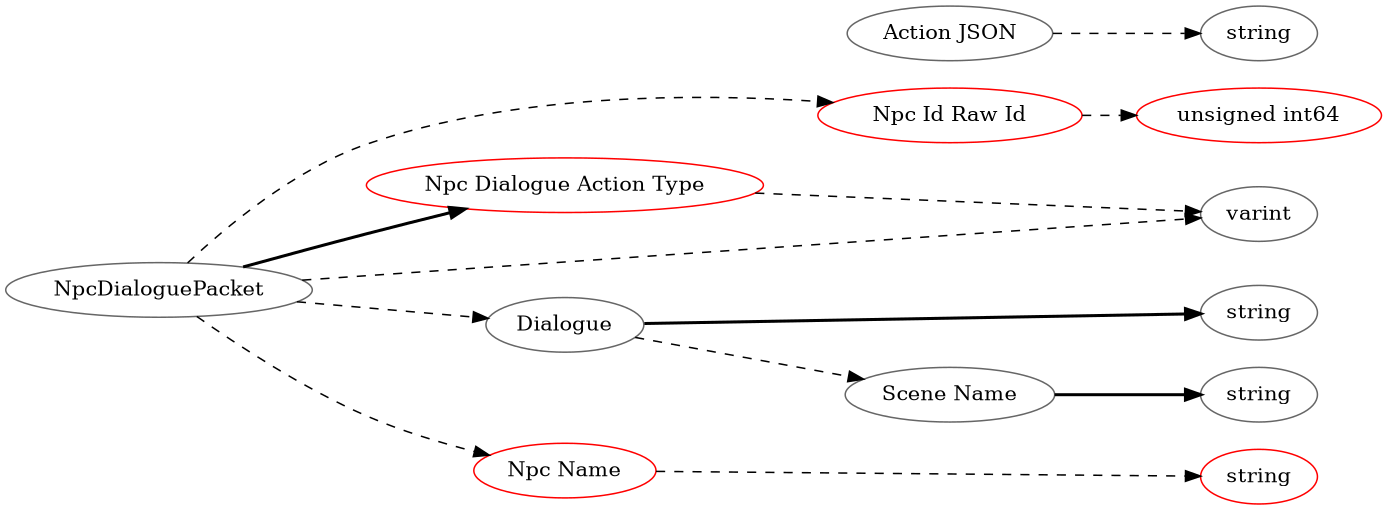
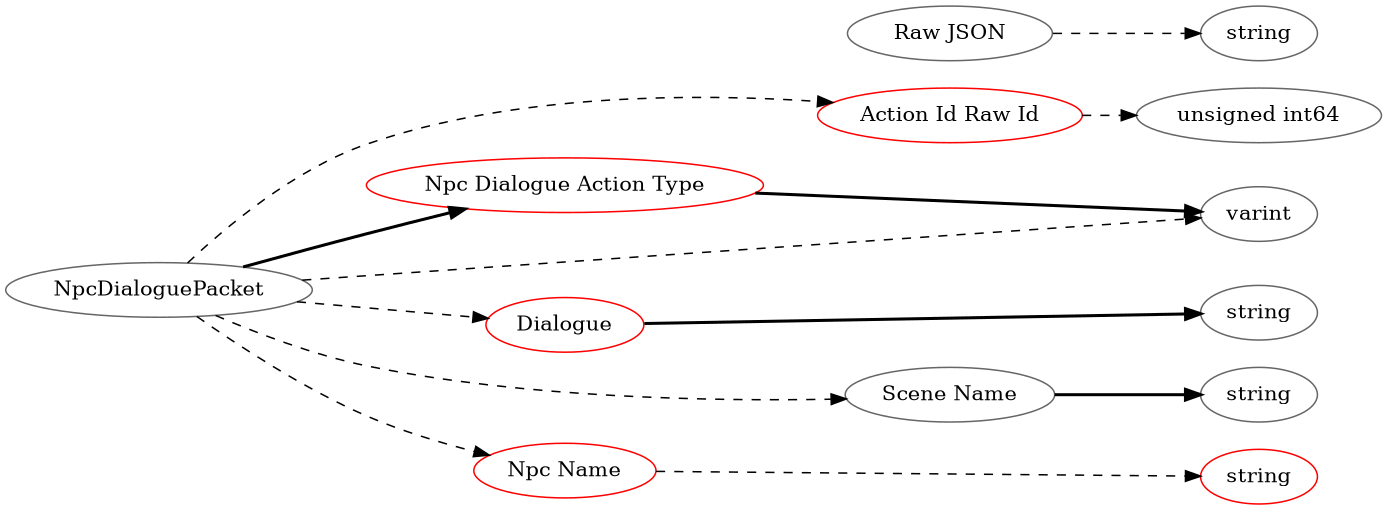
(950, 33) -> (950, 33)
(950, 115) -> (950, 115)
(1259, 115) -> (1259, 115)
(970, 202) -> (970, 202)
(565, 325) -> (565, 325)
(742, 357) -> (518, 388)
